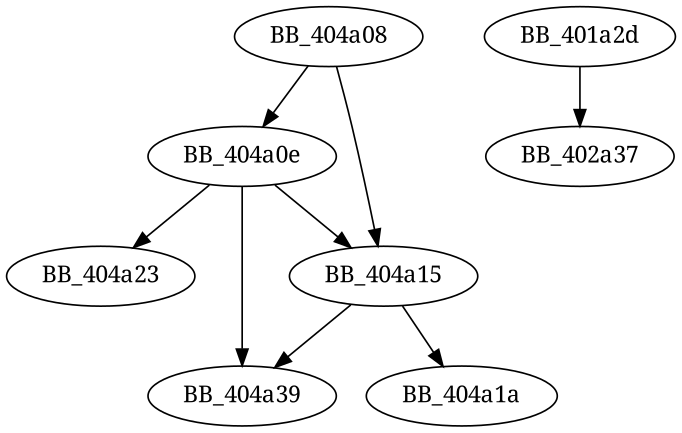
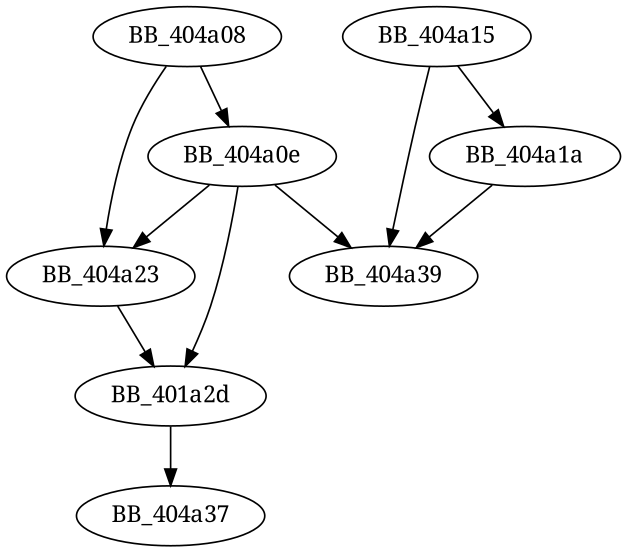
(357, 148) -> (126, 144)
(580, 156) -> (171, 516)
(307, 211) -> (221, 270)
none -> (461, 211)
none -> (131, 329)
